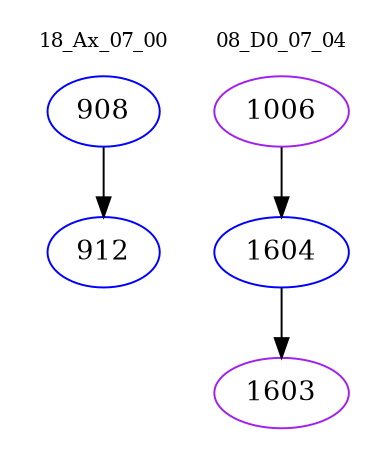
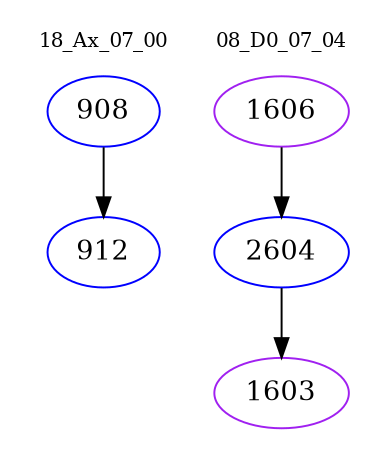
(282, 111) -> (282, 111)
(282, 252) -> (282, 252)
